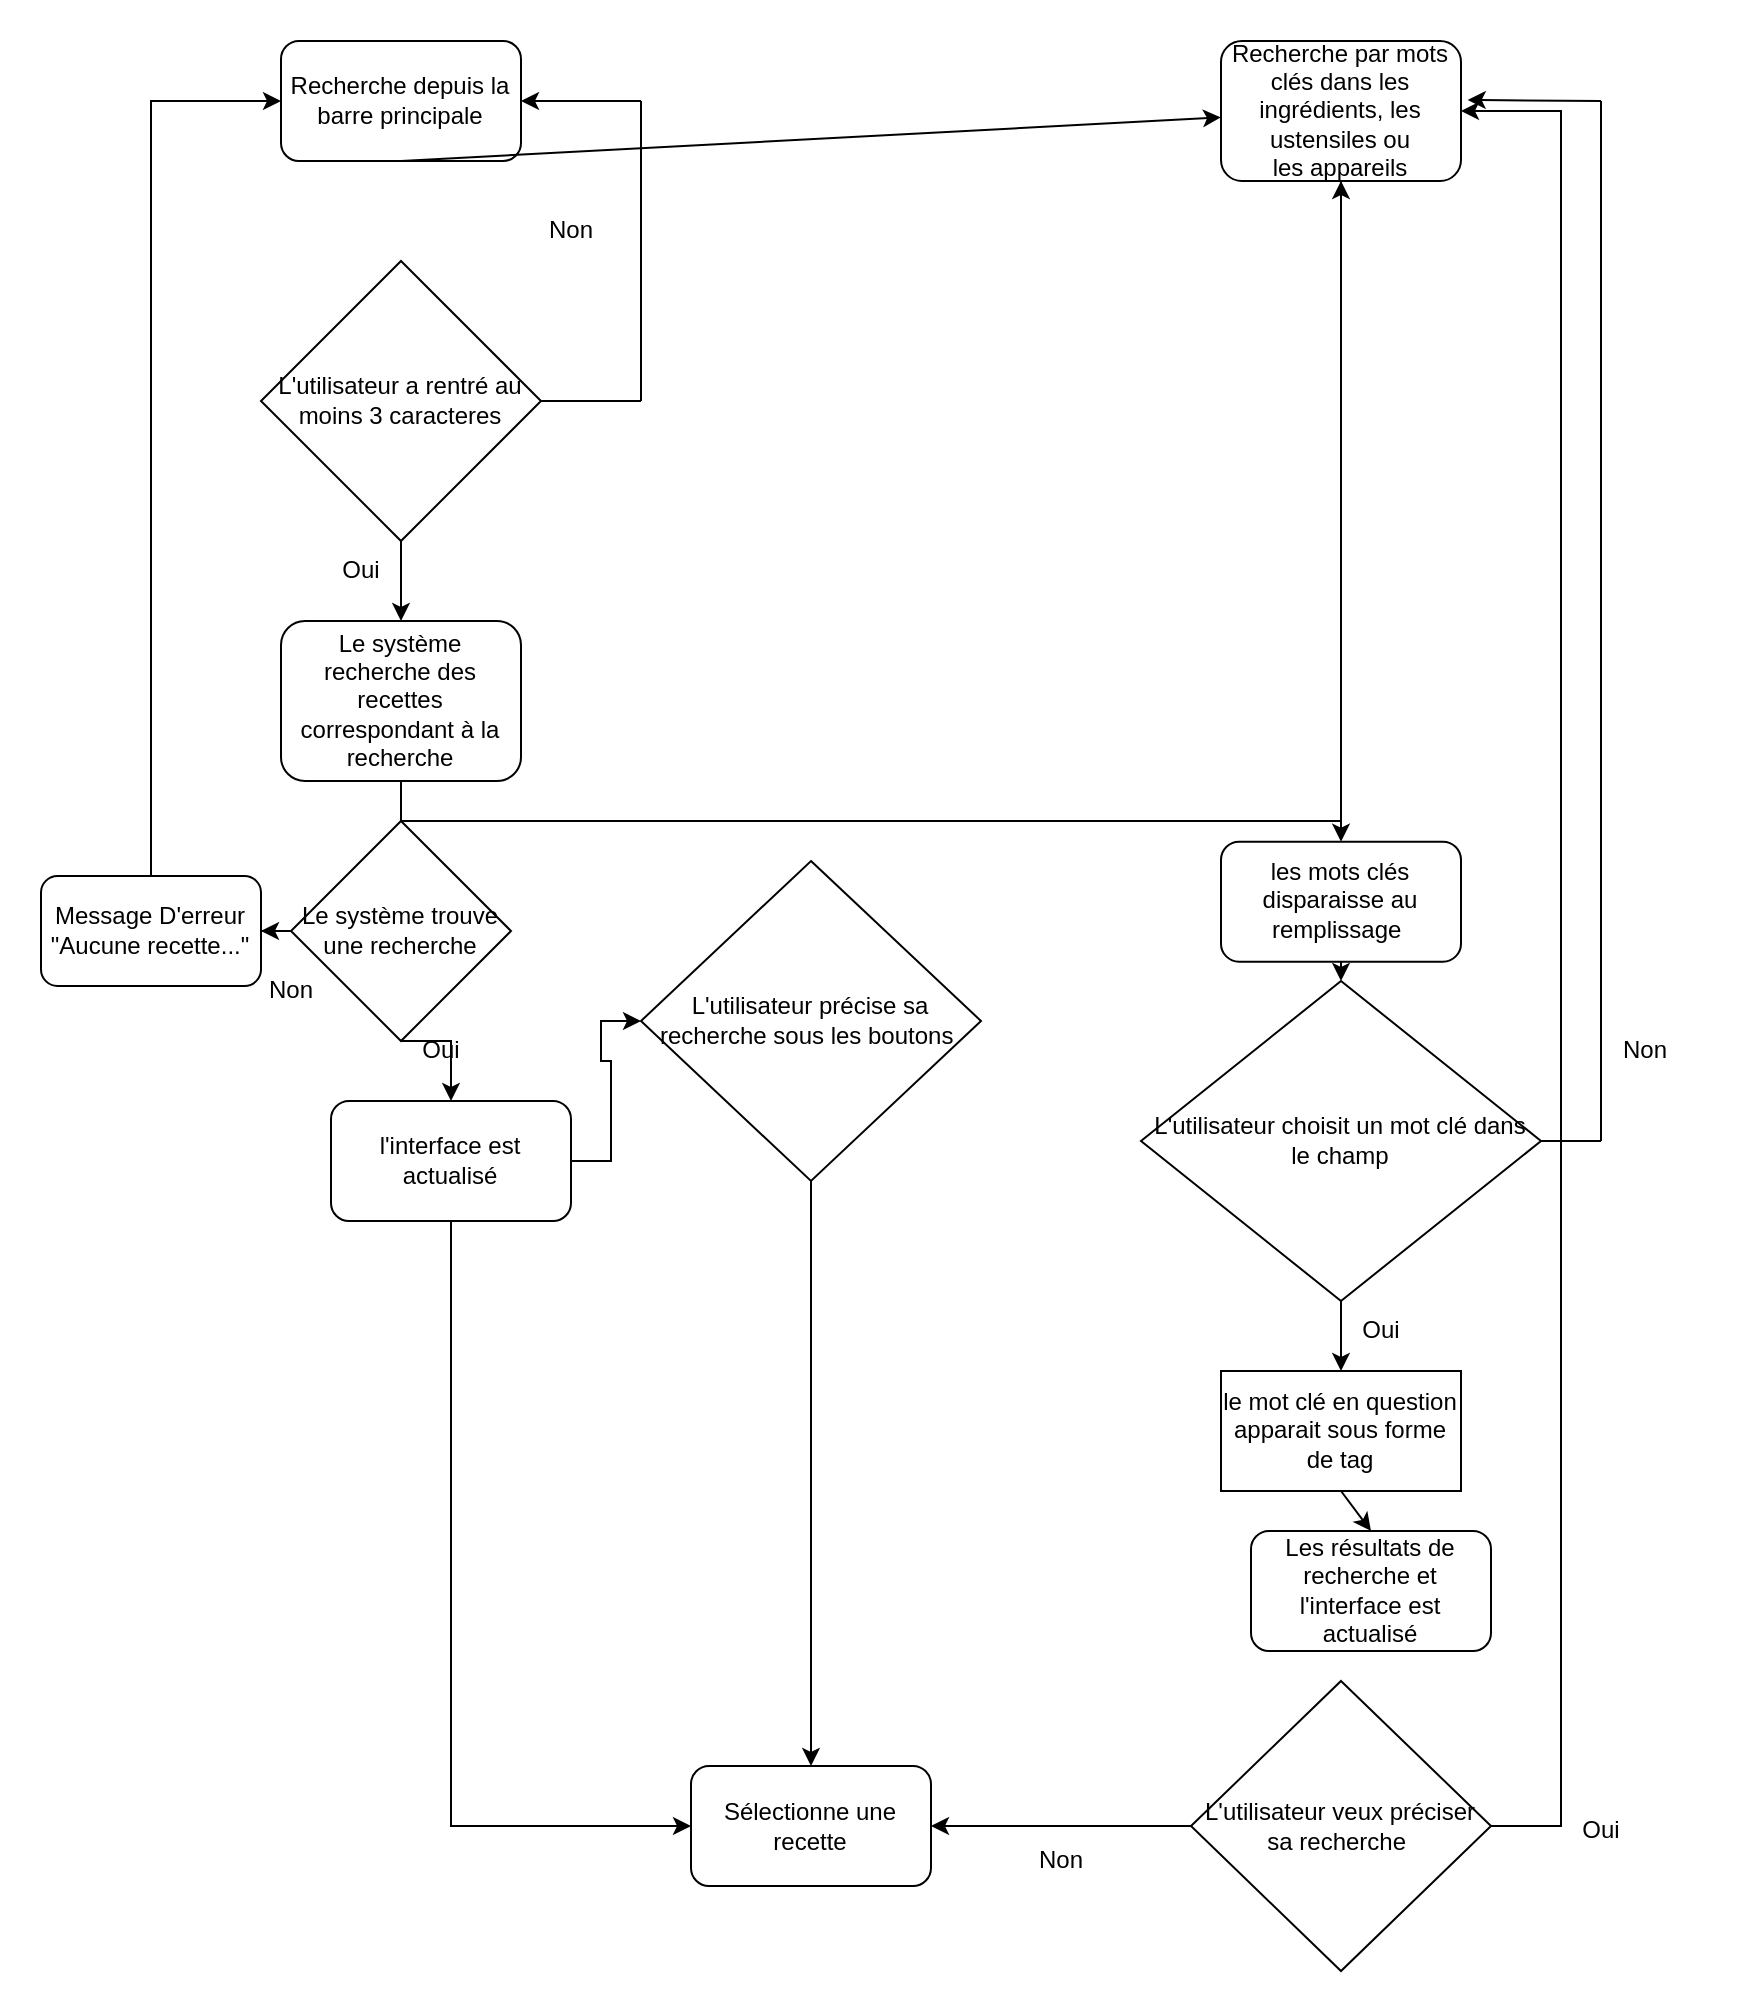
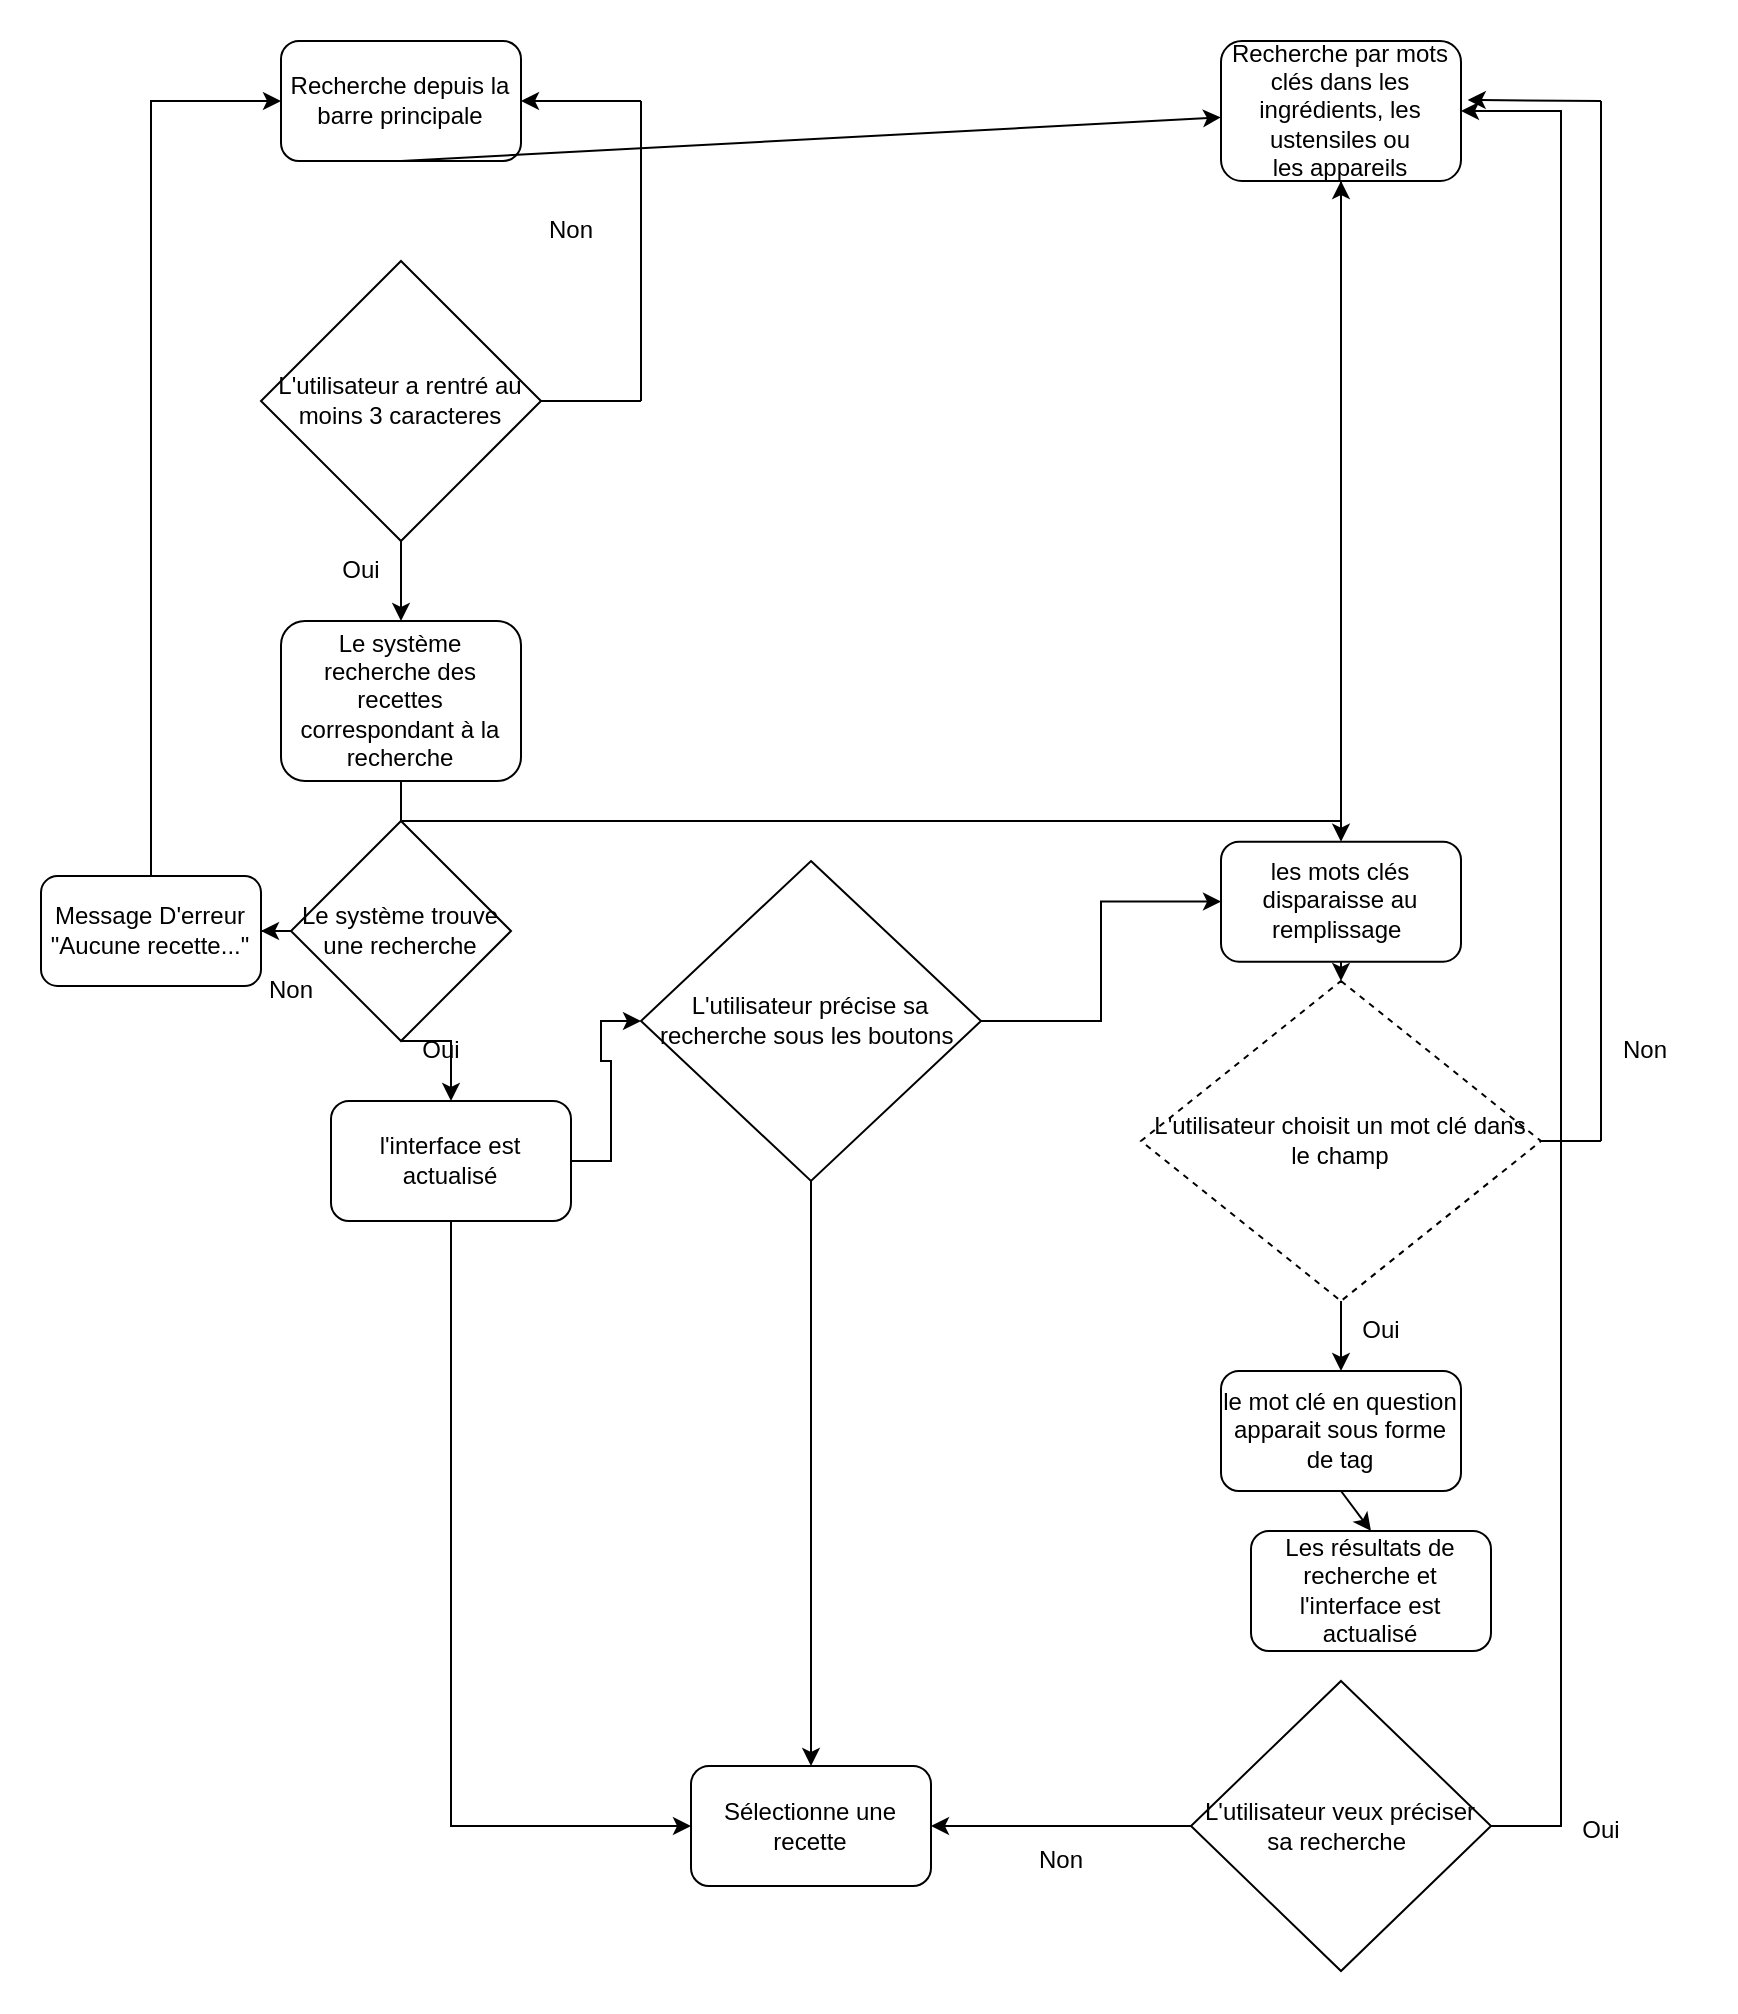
none -> (1101, 968)
(1341, 1141) -> (1341, 1141)
(1341, 1431) -> (1341, 1431)
